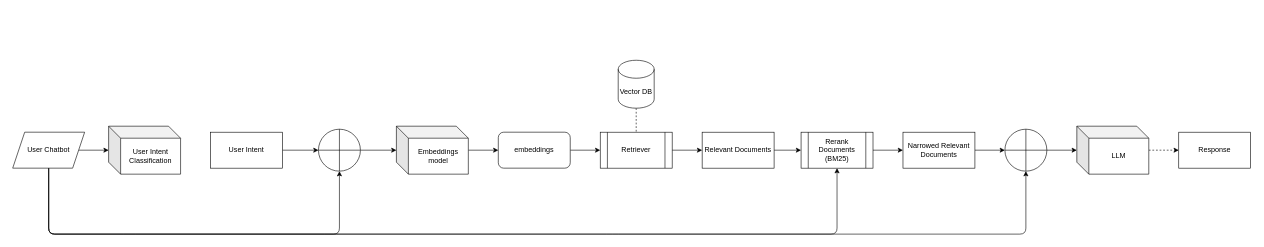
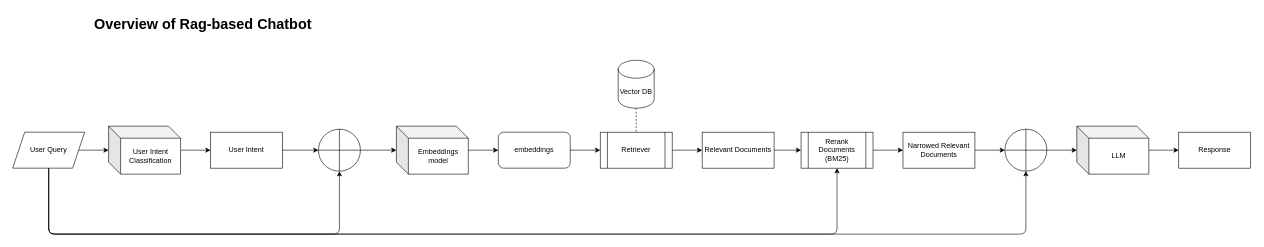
none -> (203, 24)
(48, 150) -> (48, 150)
none -> (205, 150)
(1162, 150) -> (1162, 150)
